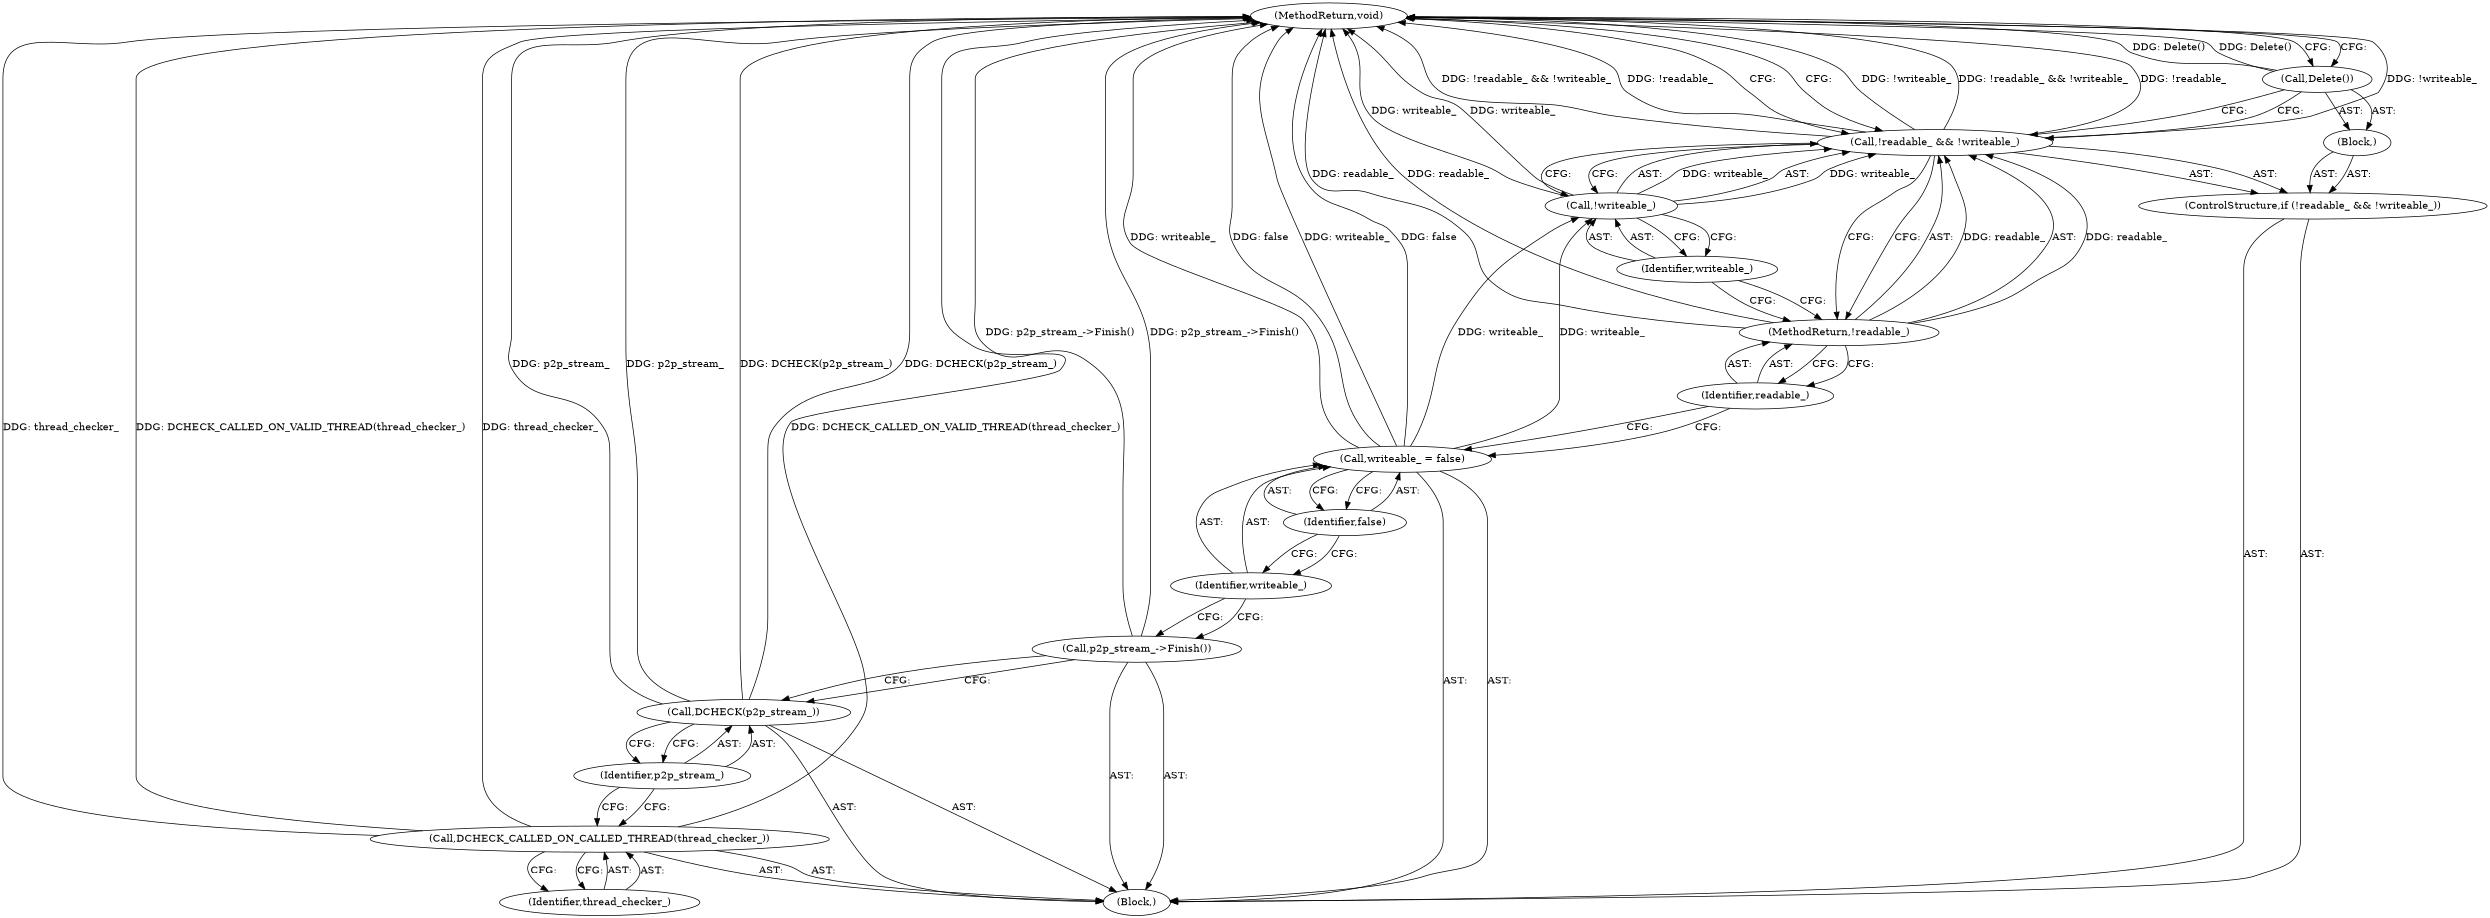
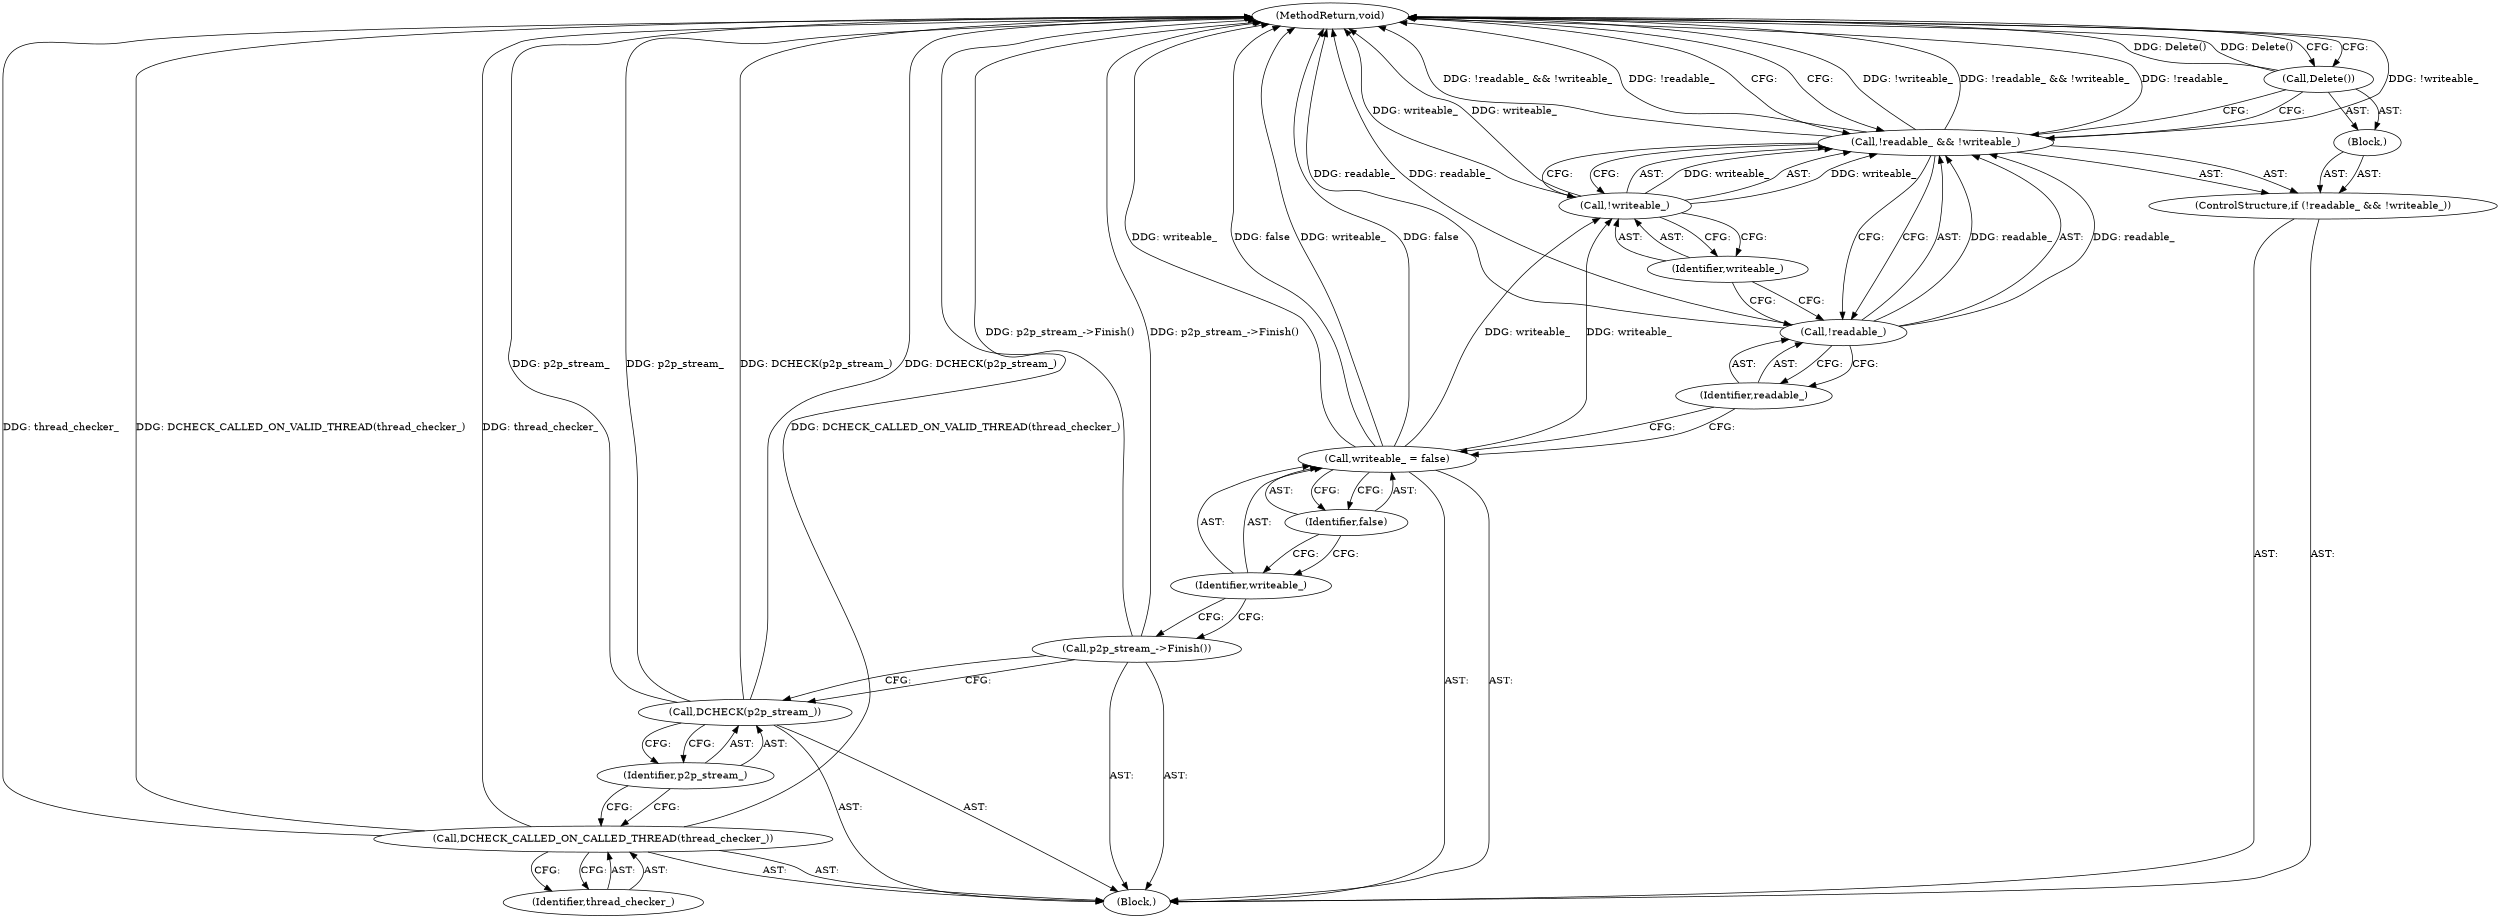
(1839, 333) -> (1843, 333)
